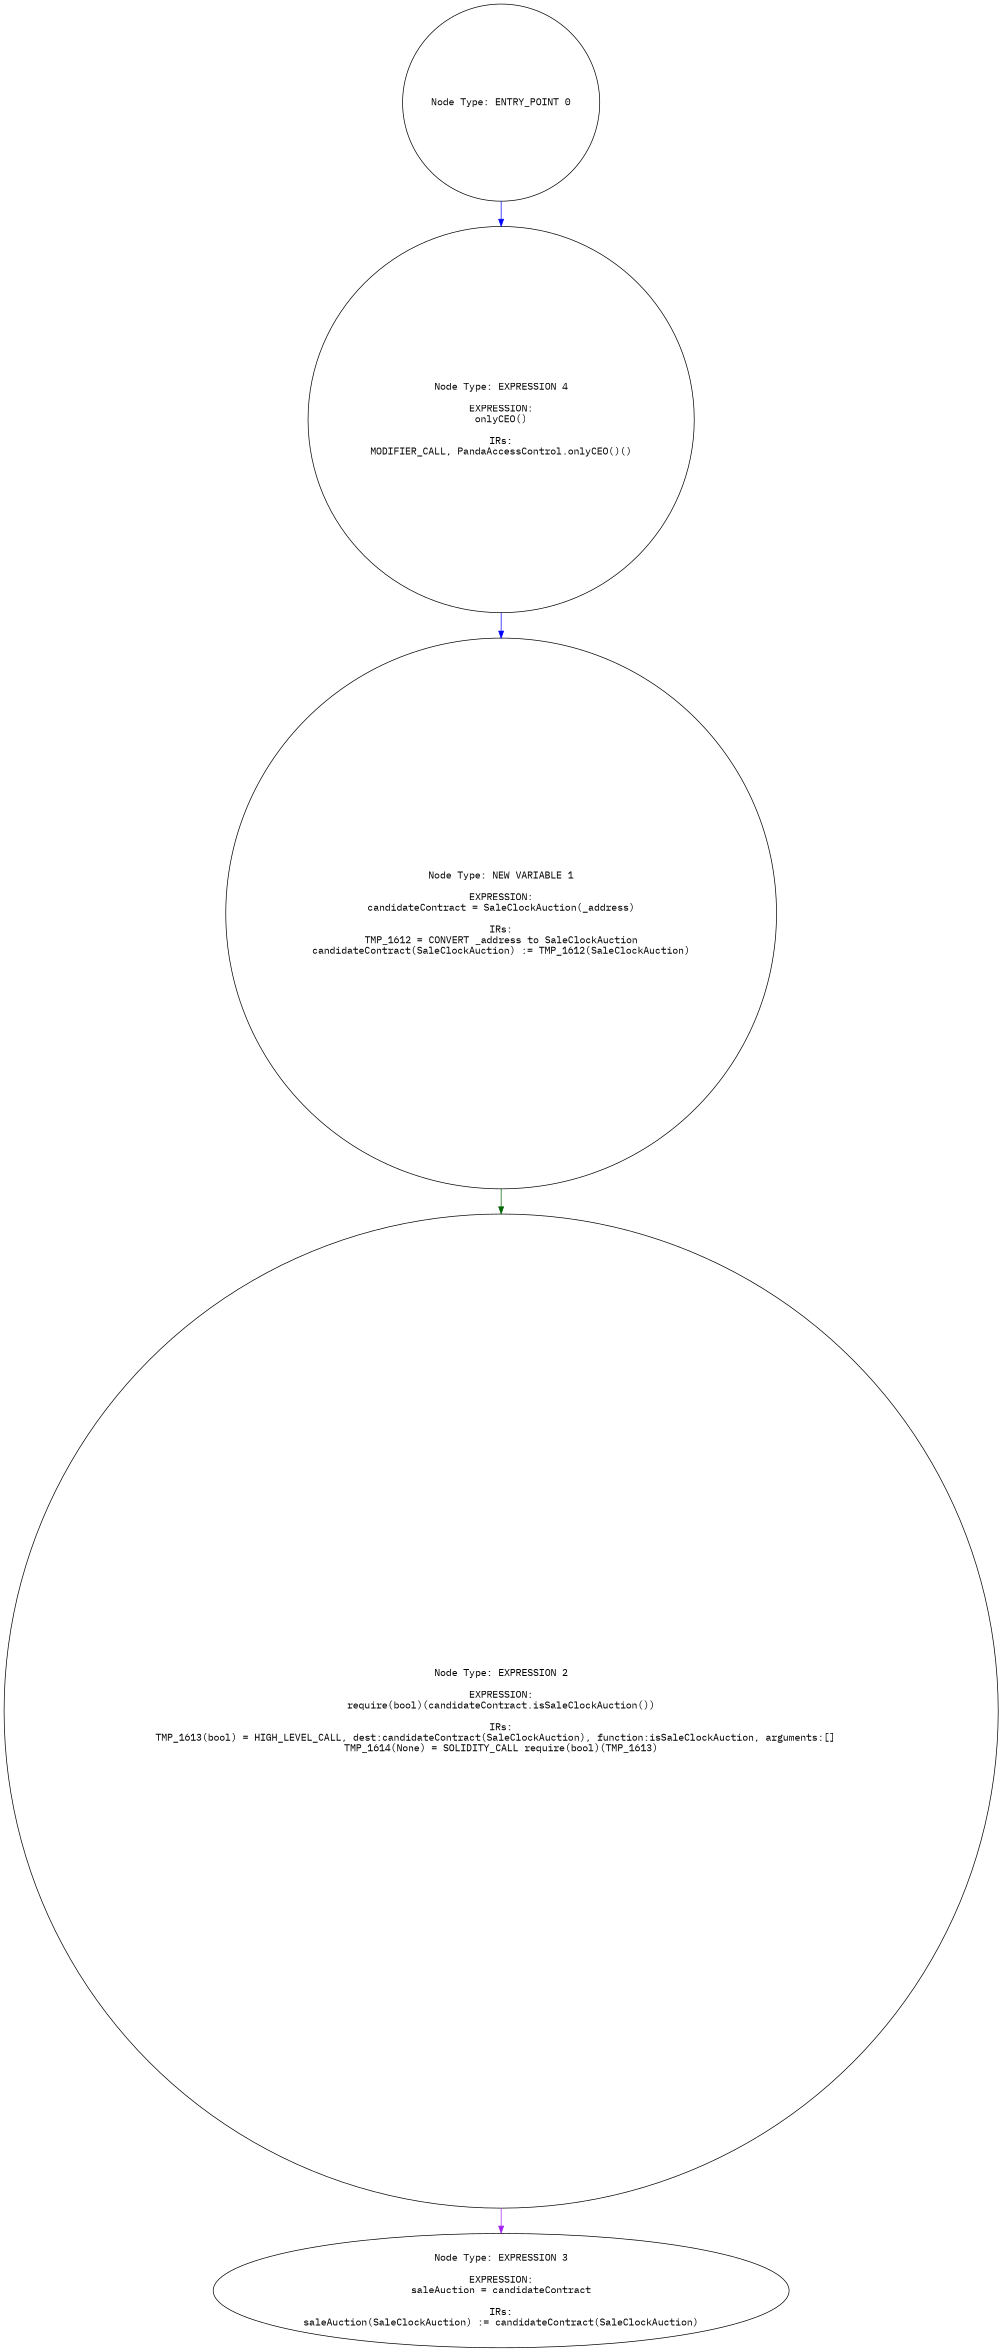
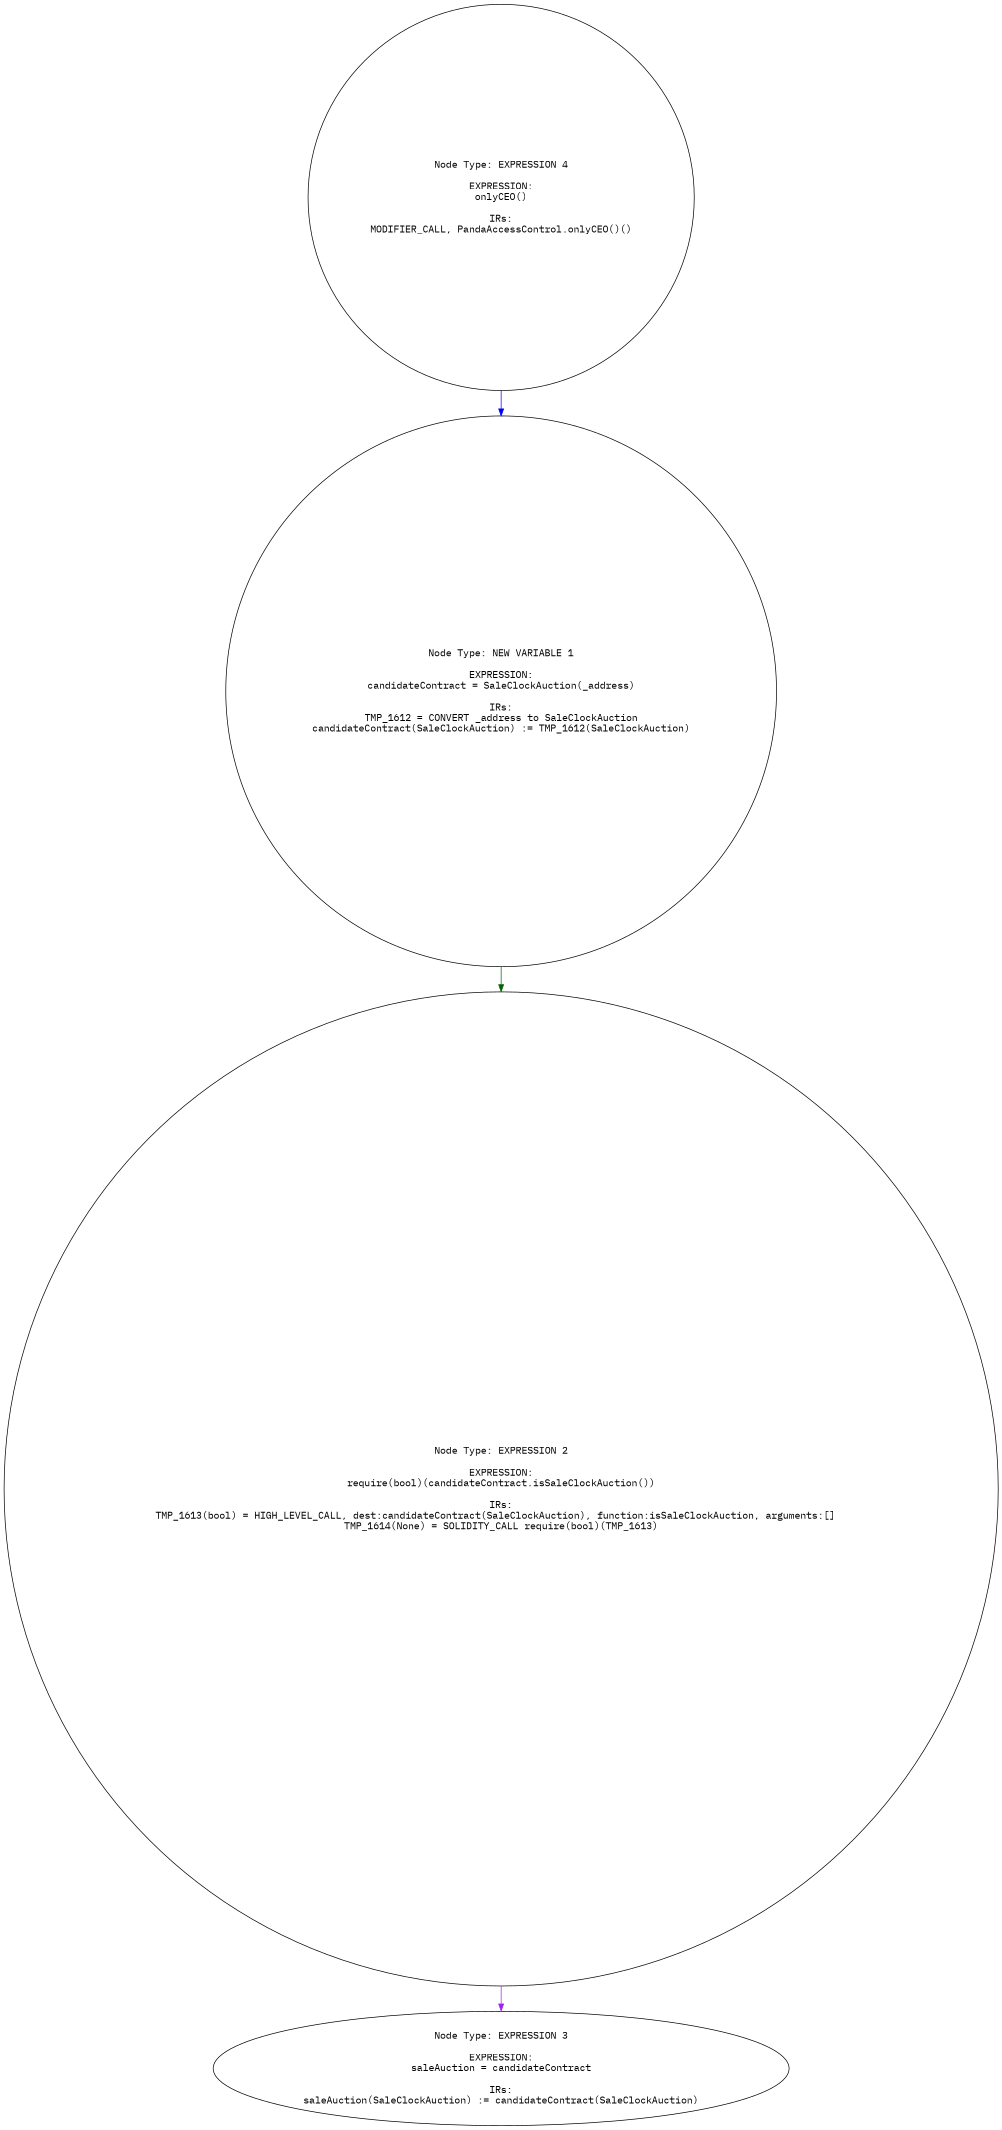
(501, 103) -> none
